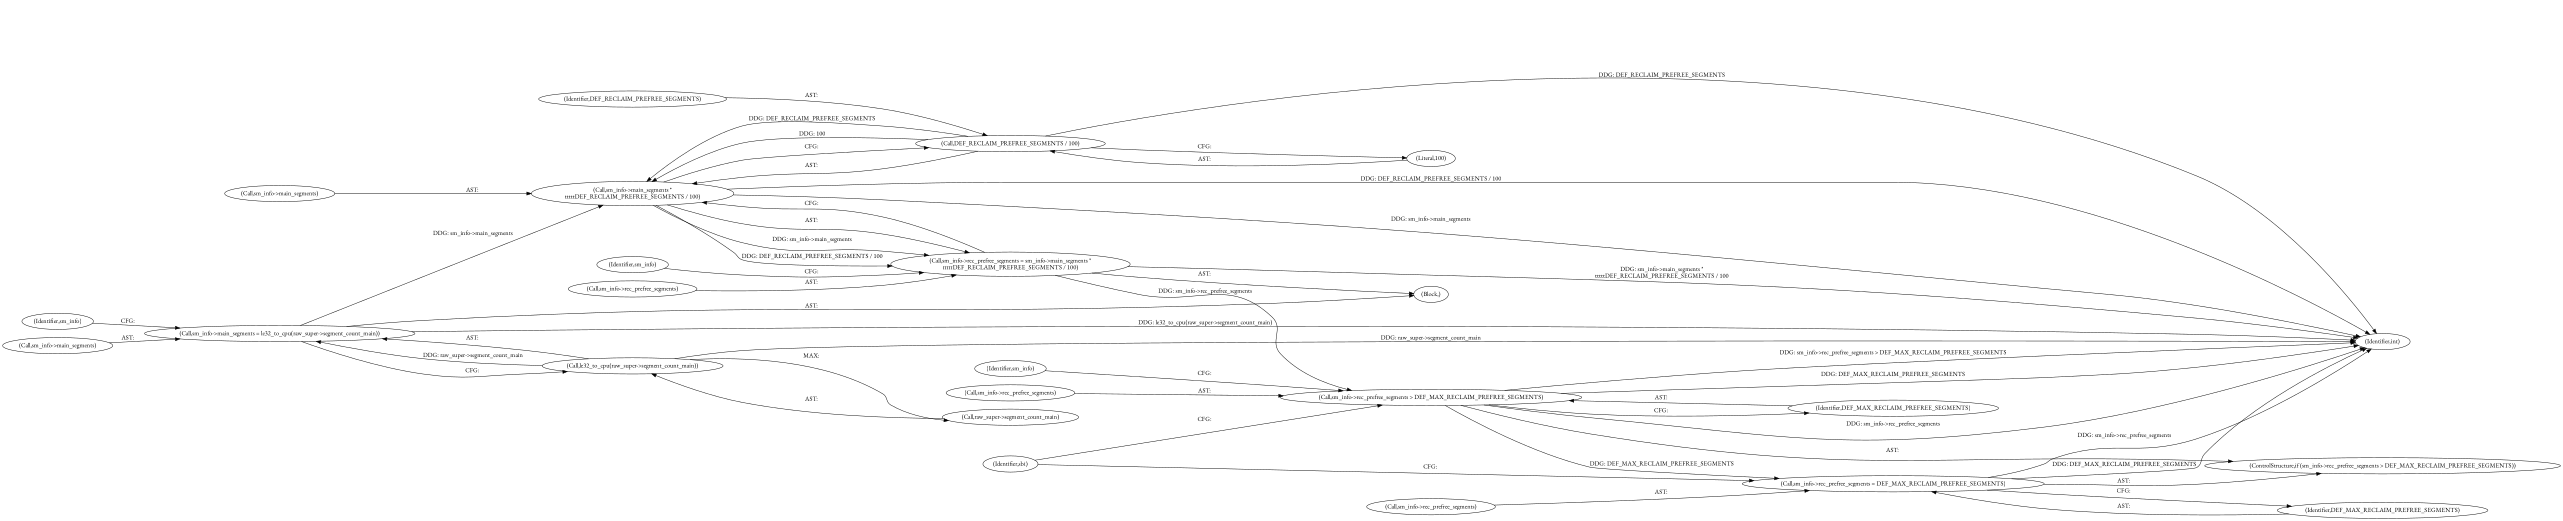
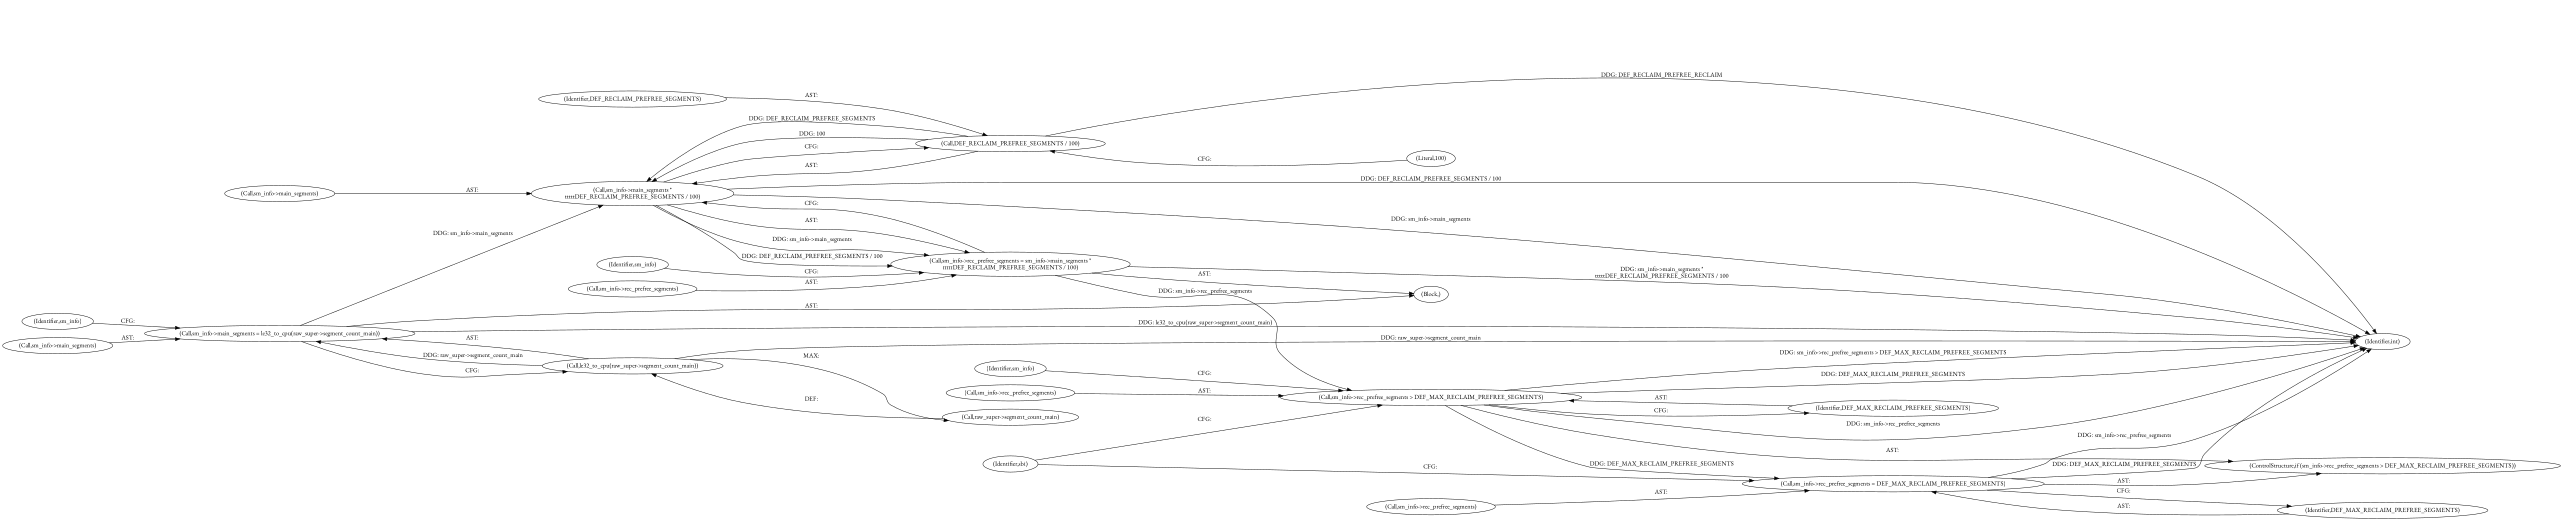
(1662, 75) -> (1662, 75)
(1247, 154) -> none
(1205, 159) -> (1205, 159)
(812, 399) -> (812, 399)
